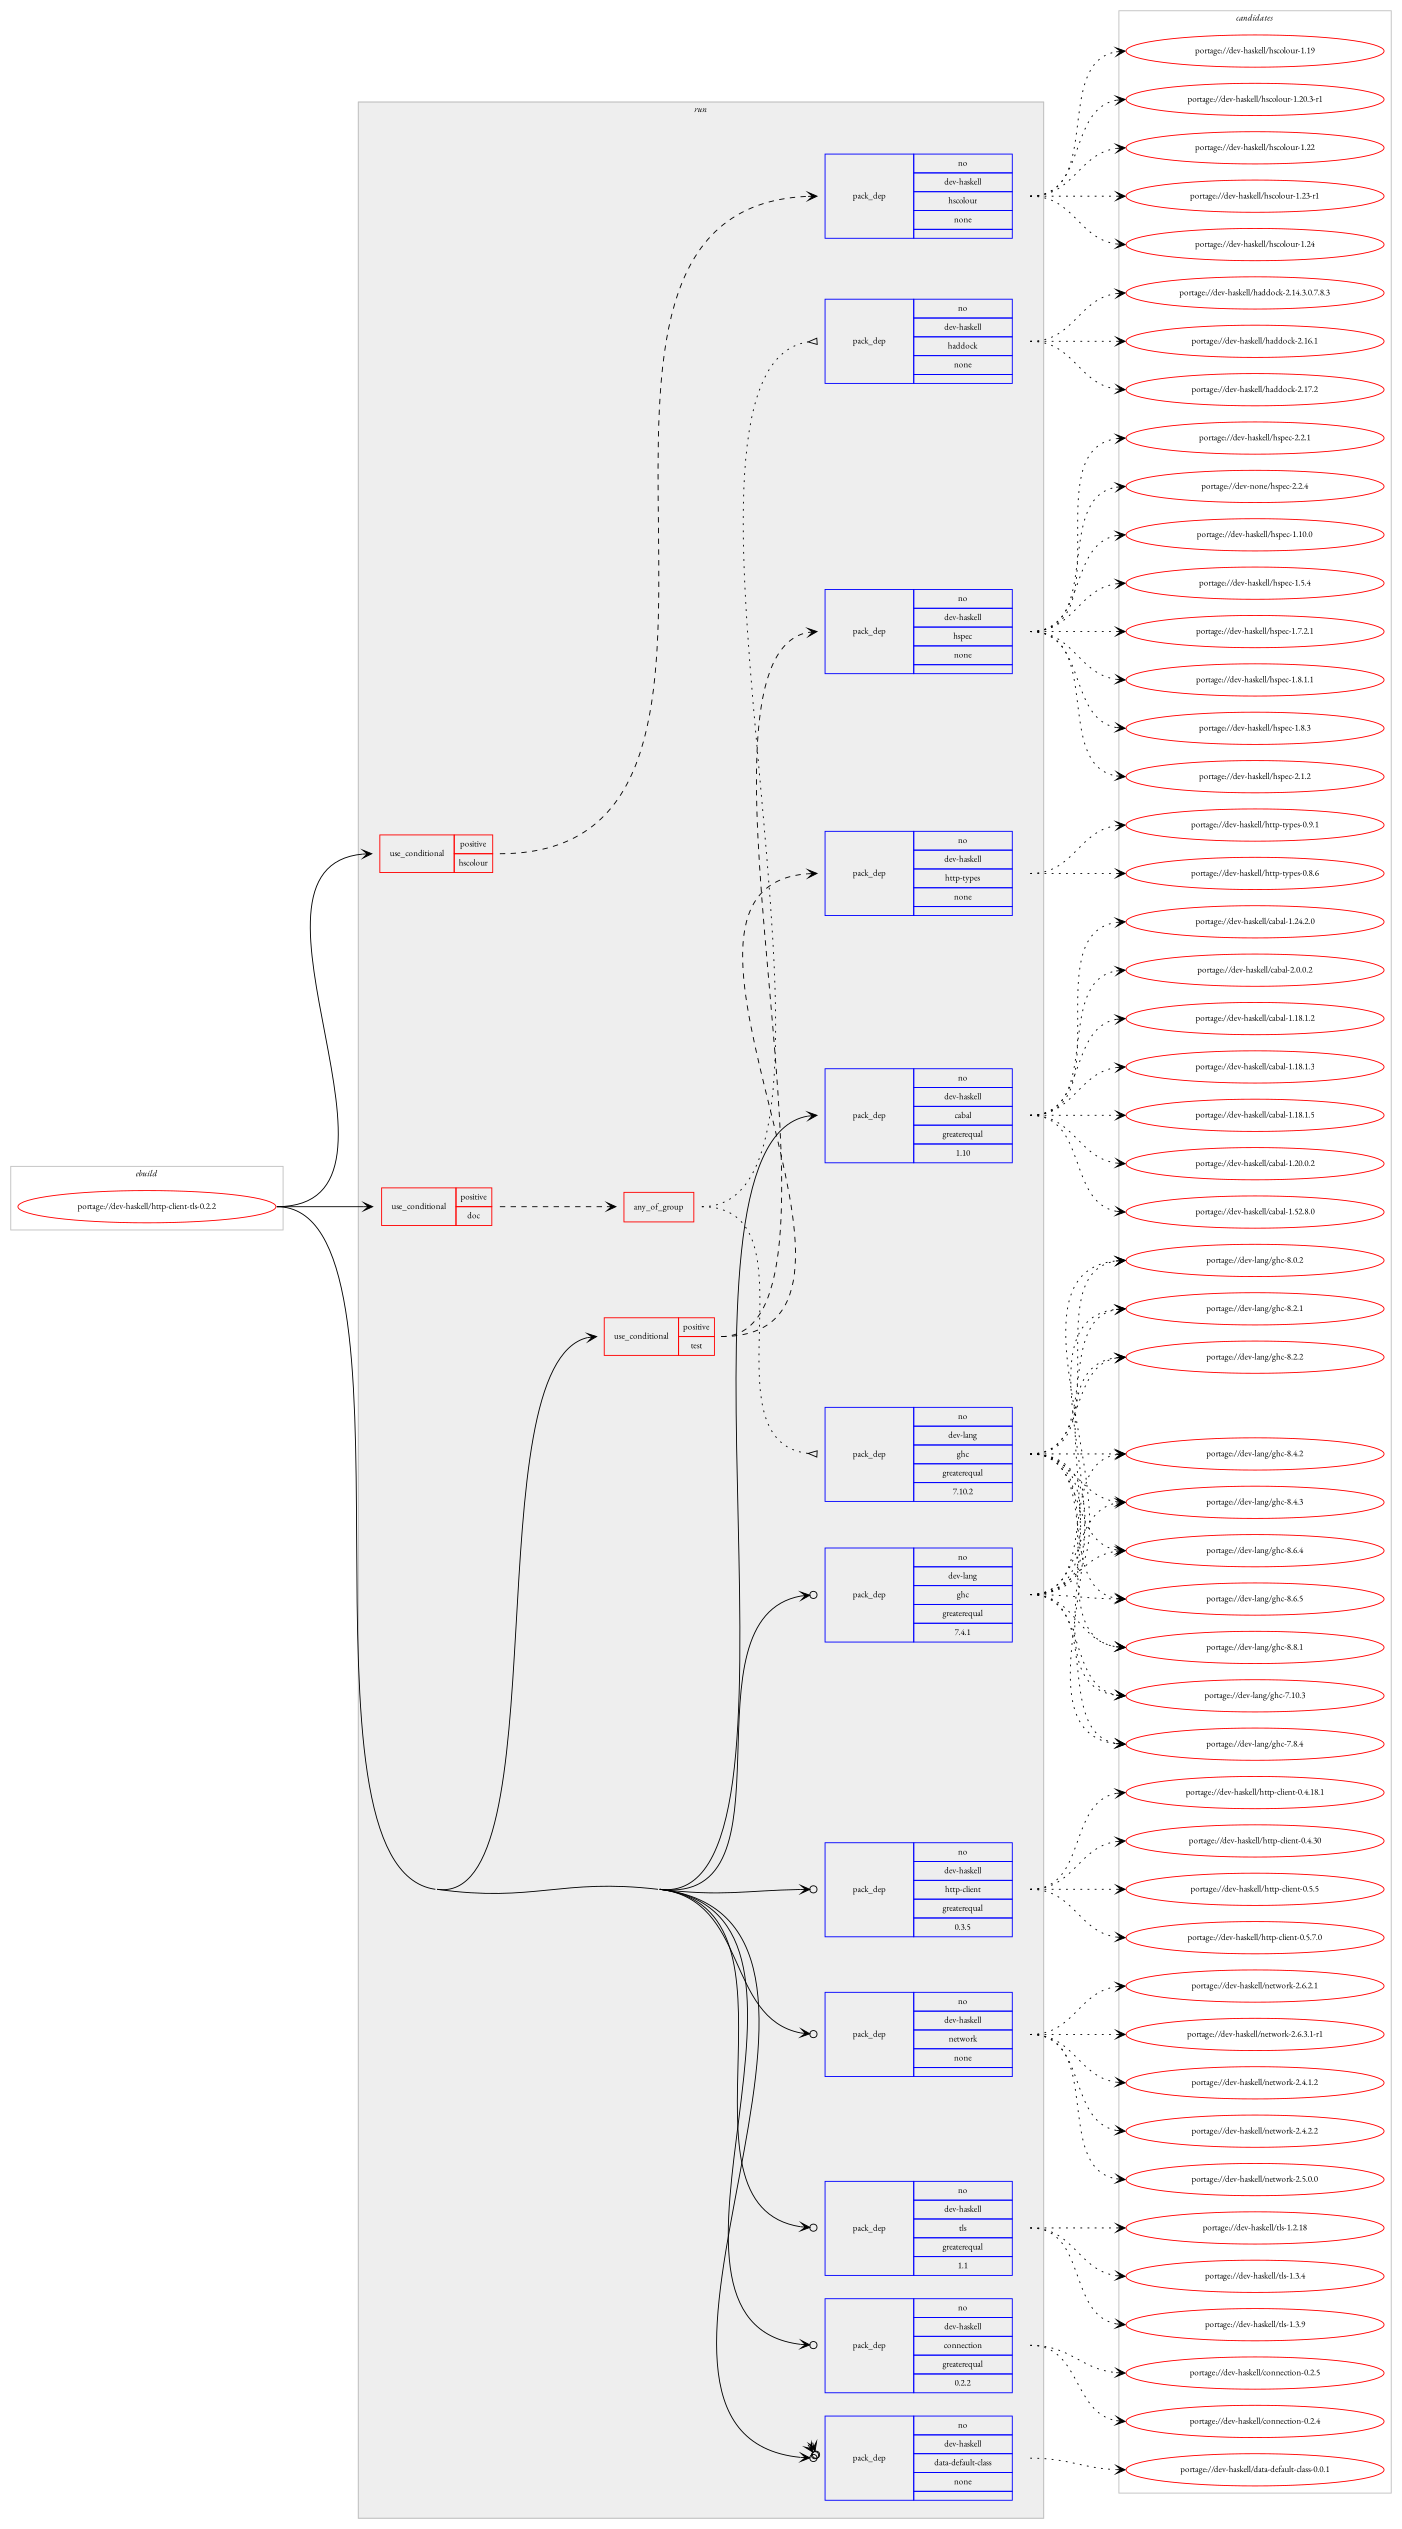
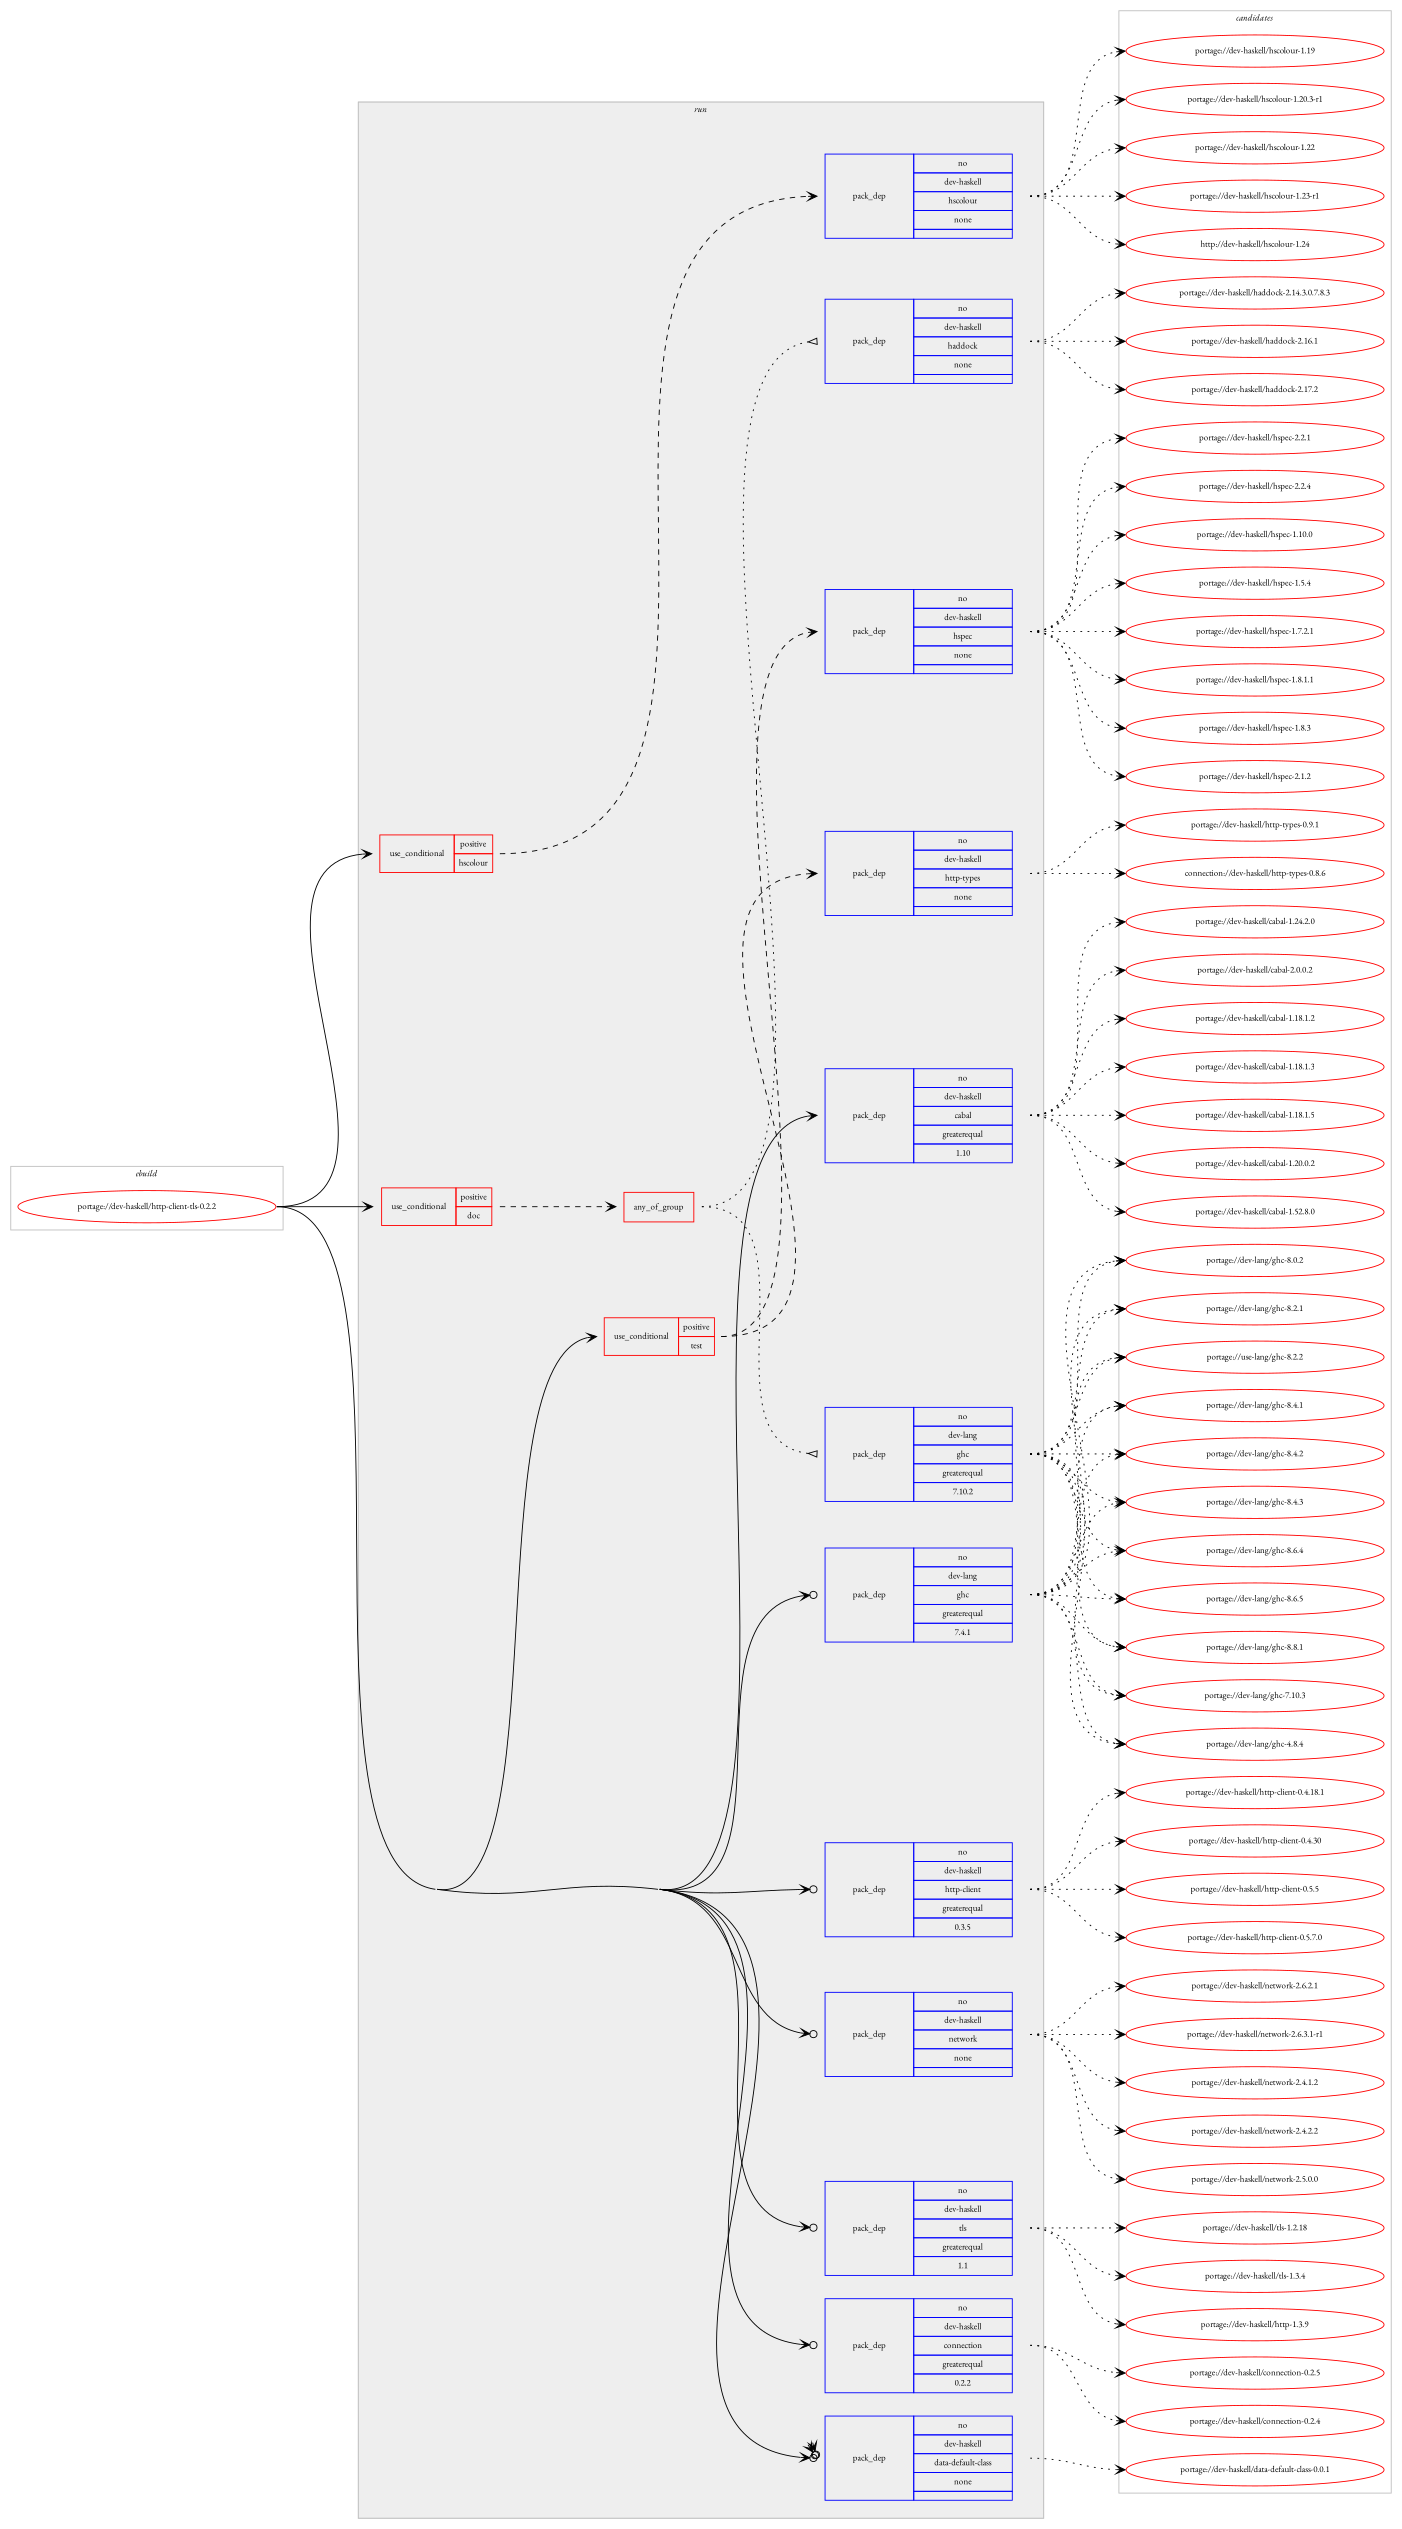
(1255, 245) -> (1255, 245)
(1255, 486) -> (1255, 486)
(1255, 873) -> (1255, 873)
(1255, 1357) -> (1255, 1357)
none -> (1255, 1406)
(1255, 1744) -> (1255, 1744)
(1255, 2325) -> (1255, 2325)
